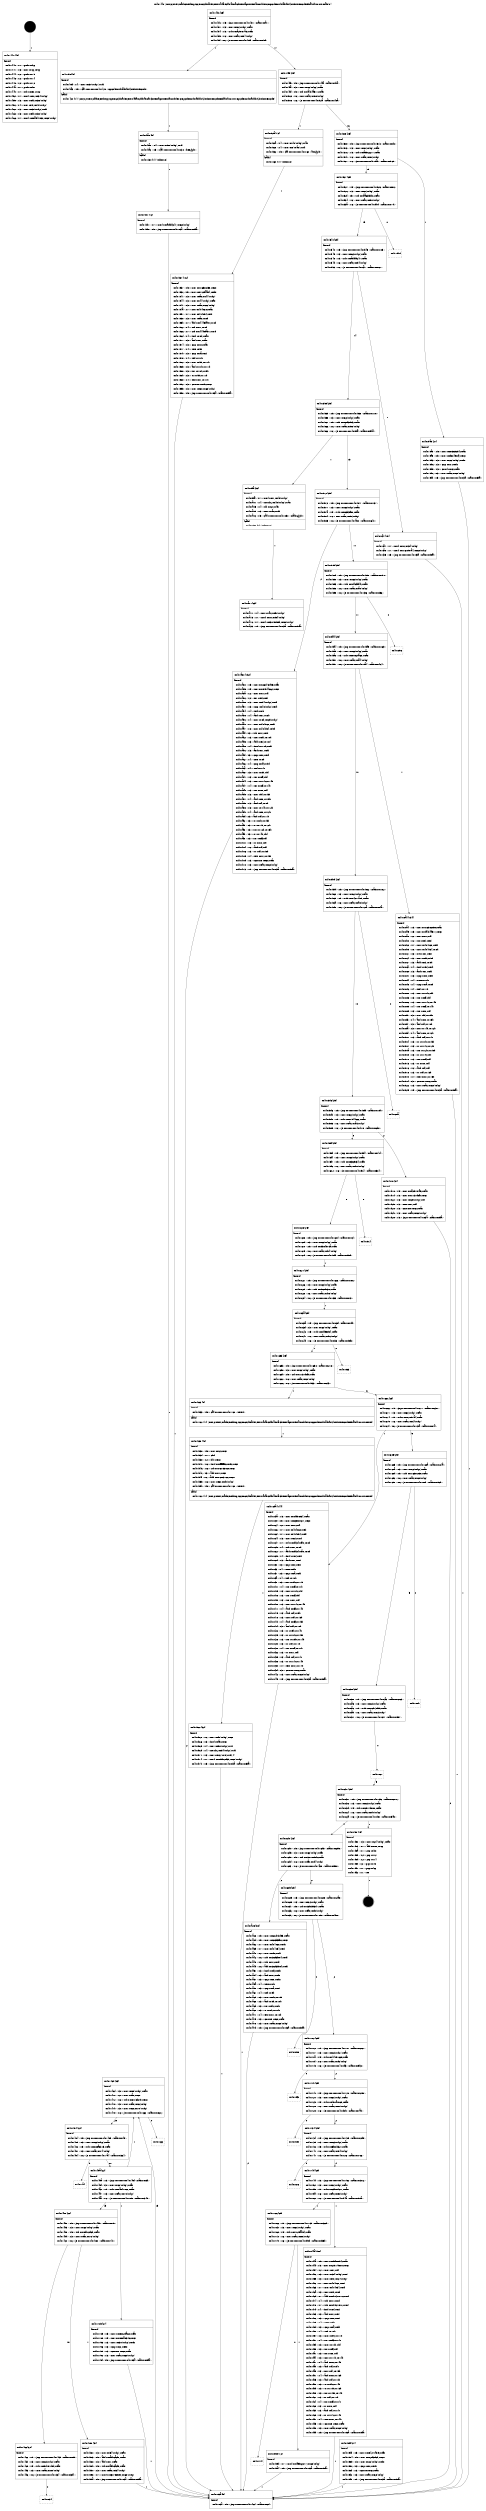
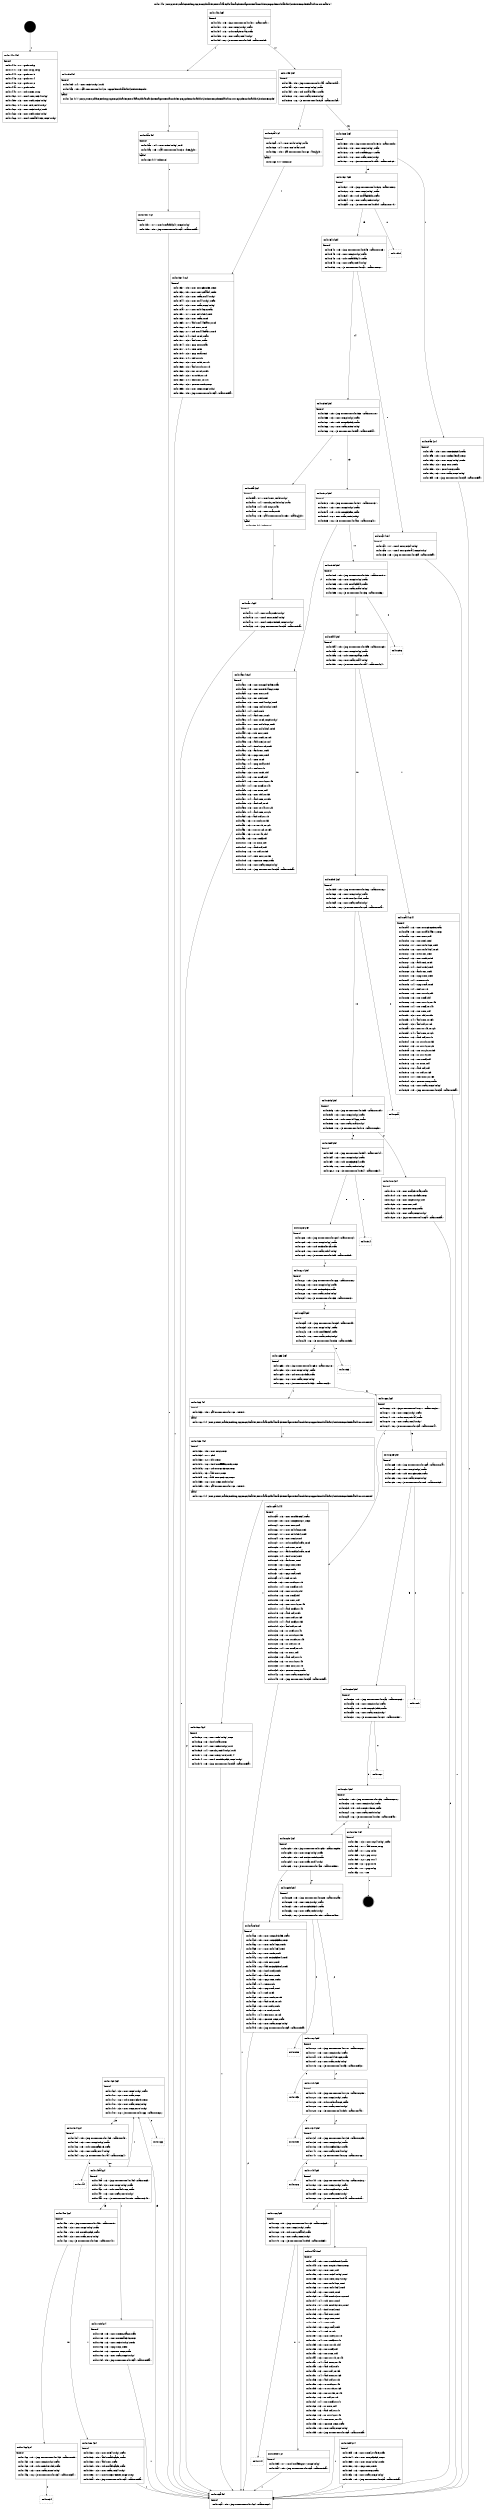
none -> (180, 1560)
(375, 1781) -> (369, 1753)
